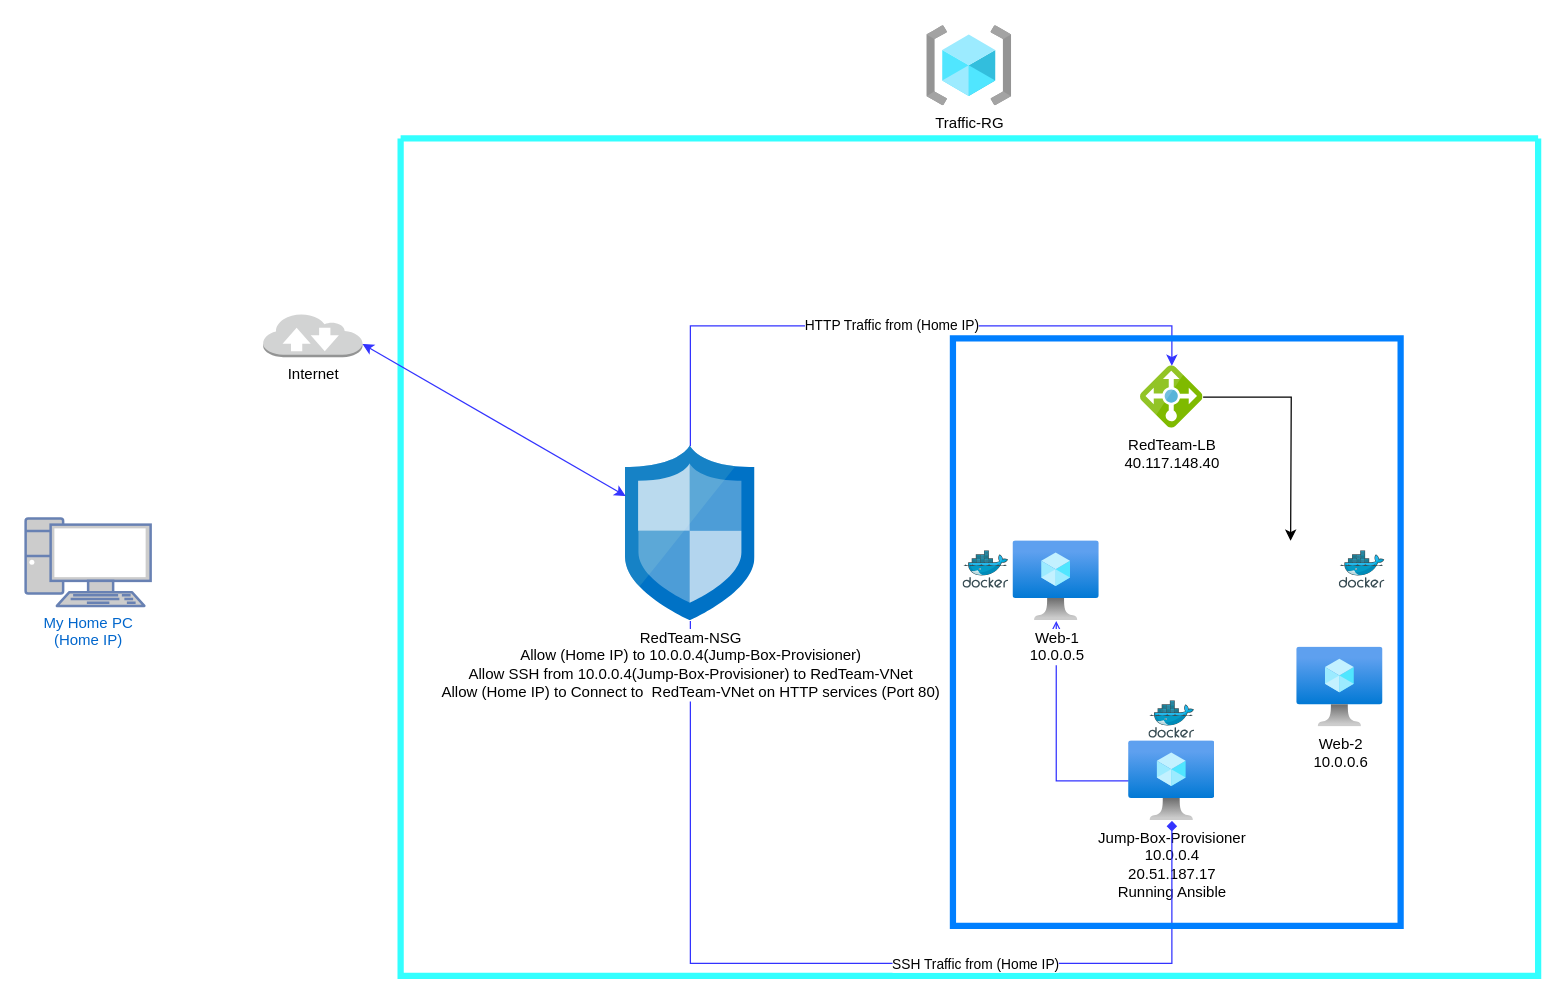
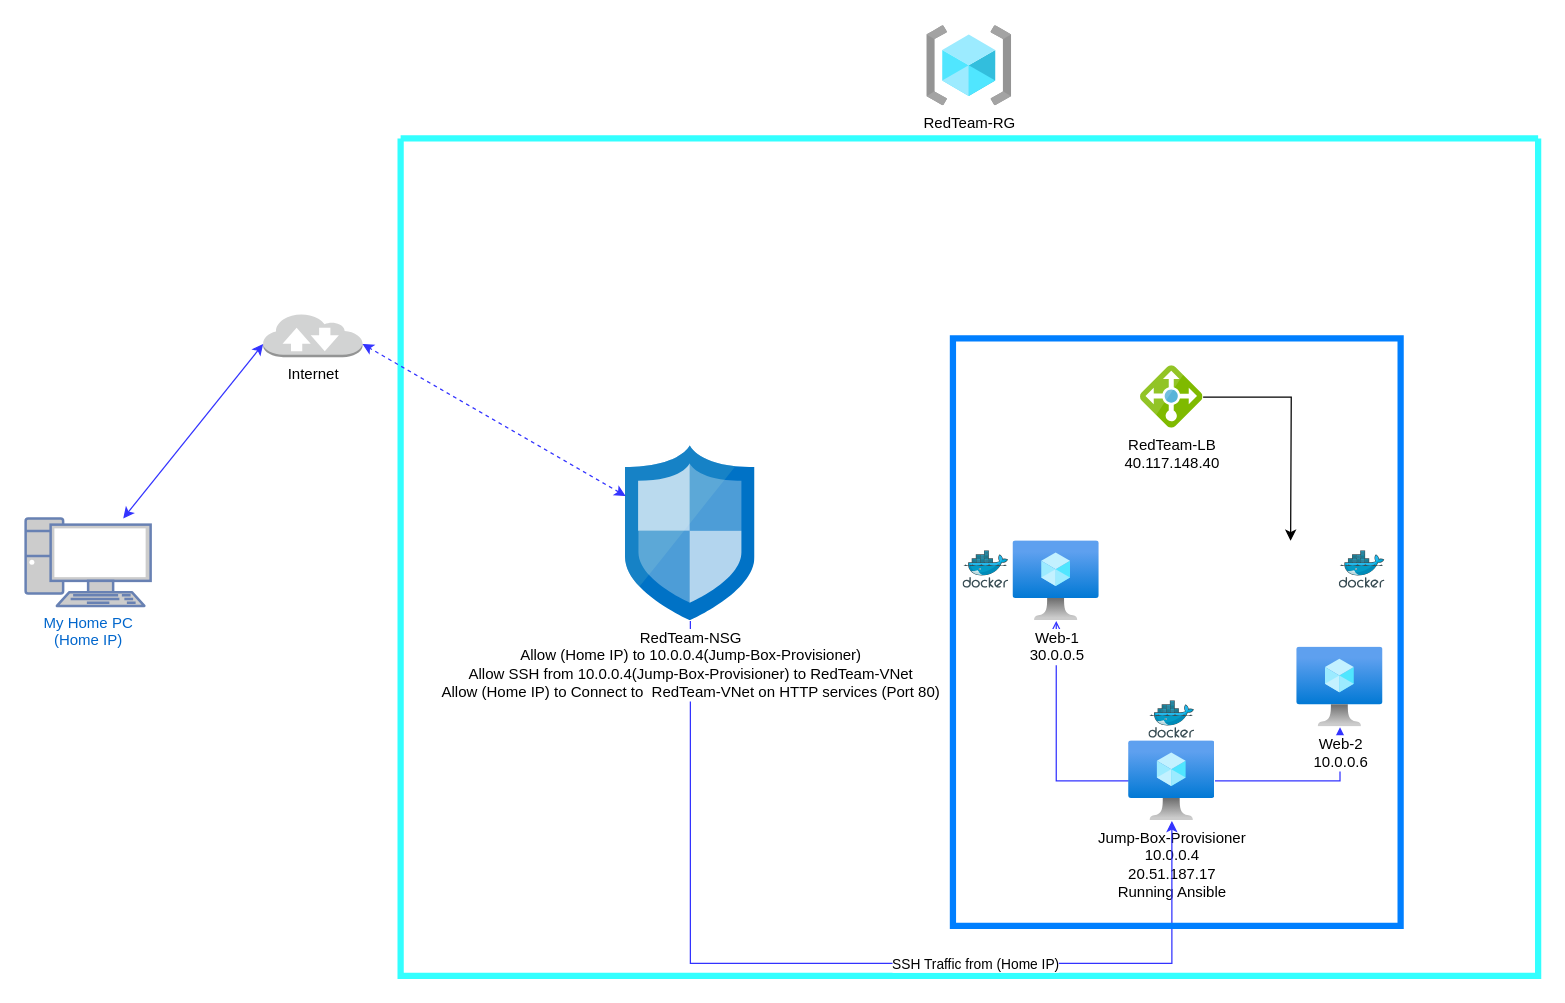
(970, 123) -> (970, 123)
(887, 326) -> none
(494, 419) -> (494, 419)
none -> (193, 431)
(1058, 647) -> (1058, 647)
none -> (1282, 781)
(1172, 831) -> (1172, 831)
